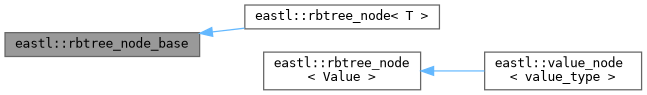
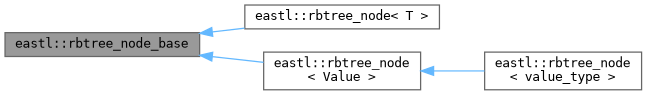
none -> (238, 59)
(563, 71) -> (563, 71)
